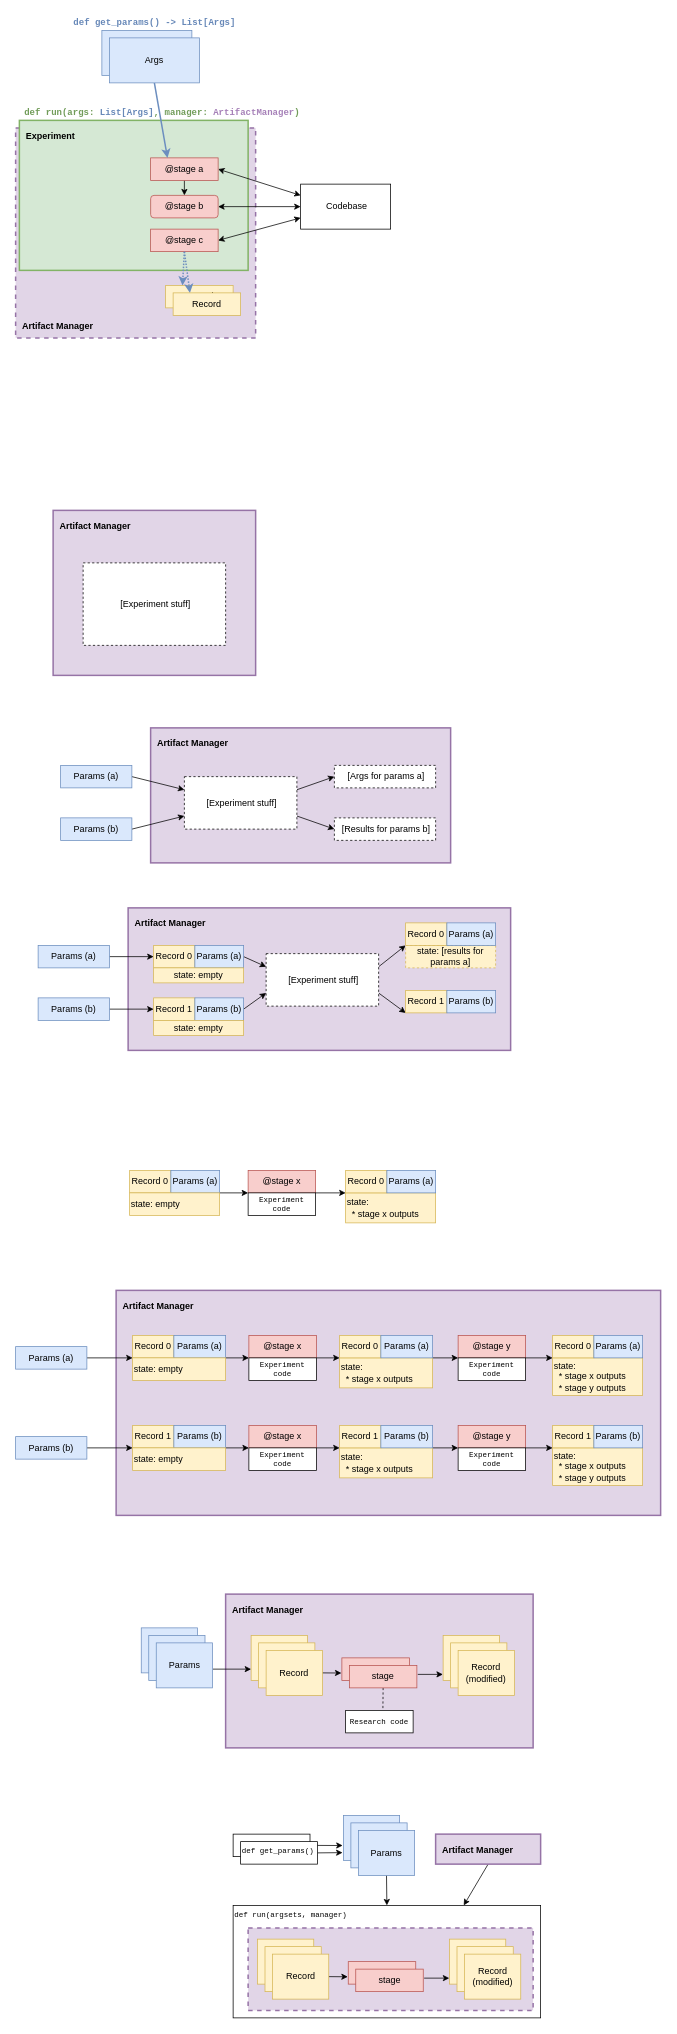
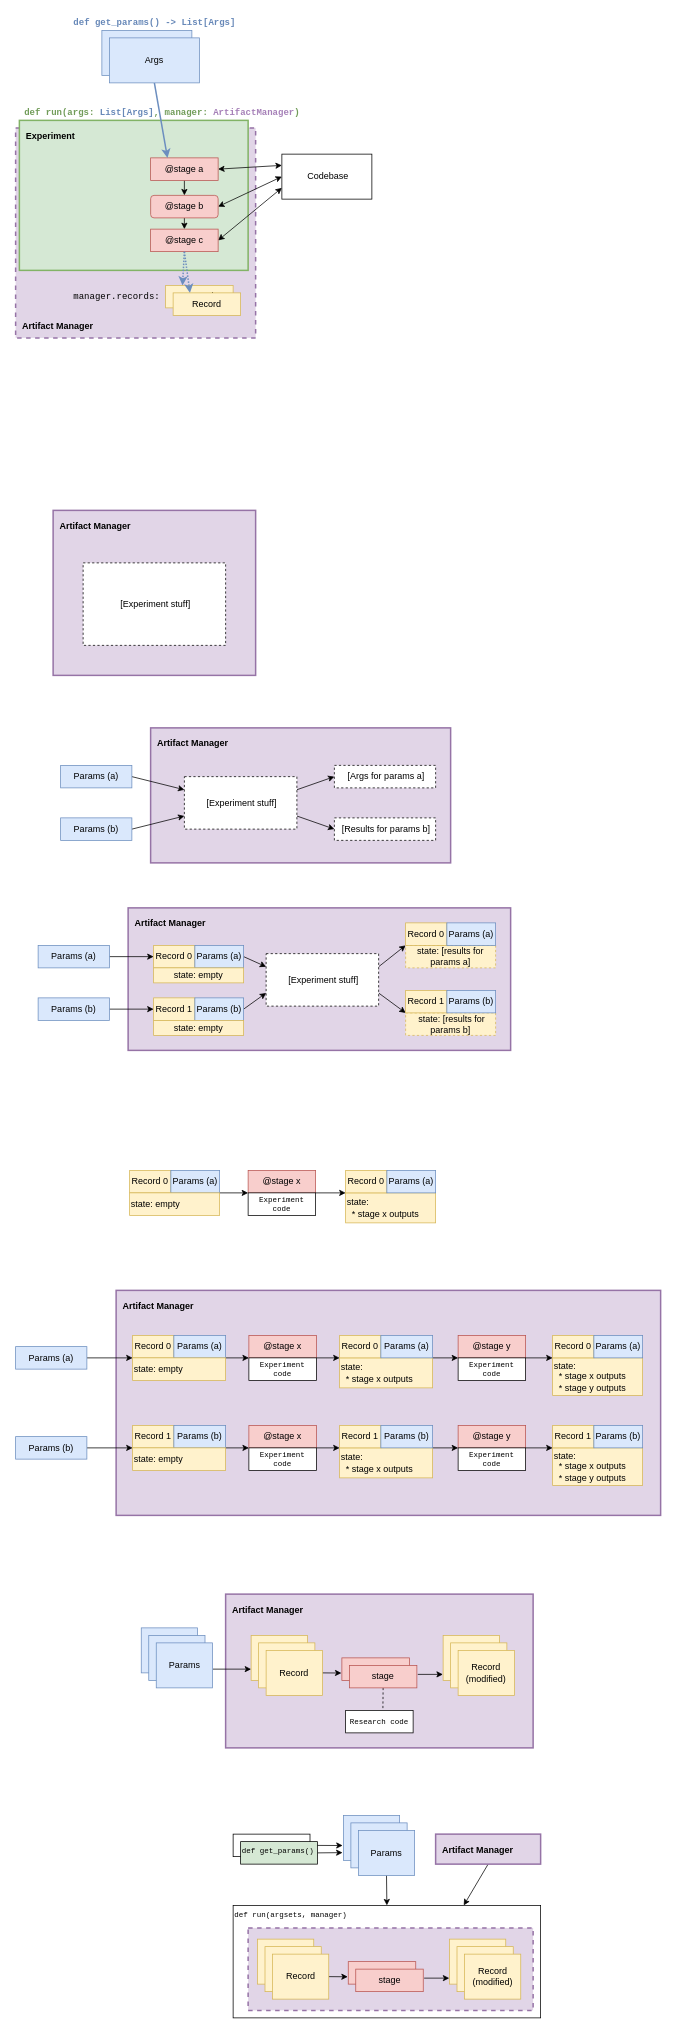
(345, 207) -> (327, 177)
none -> (184, 221)
none -> (117, 297)
none -> (450, 1024)
(279, 1853) -> (279, 1853)
